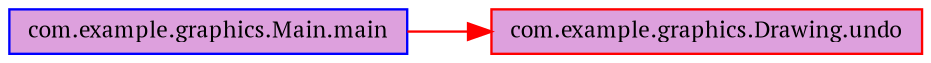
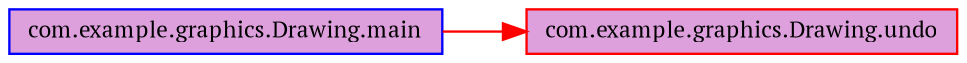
(208, 32) -> (226, 32)
